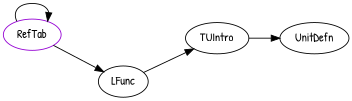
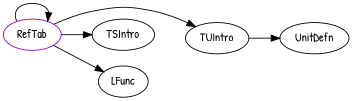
none -> (123, 35)
(165, 63) -> (121, 7)
